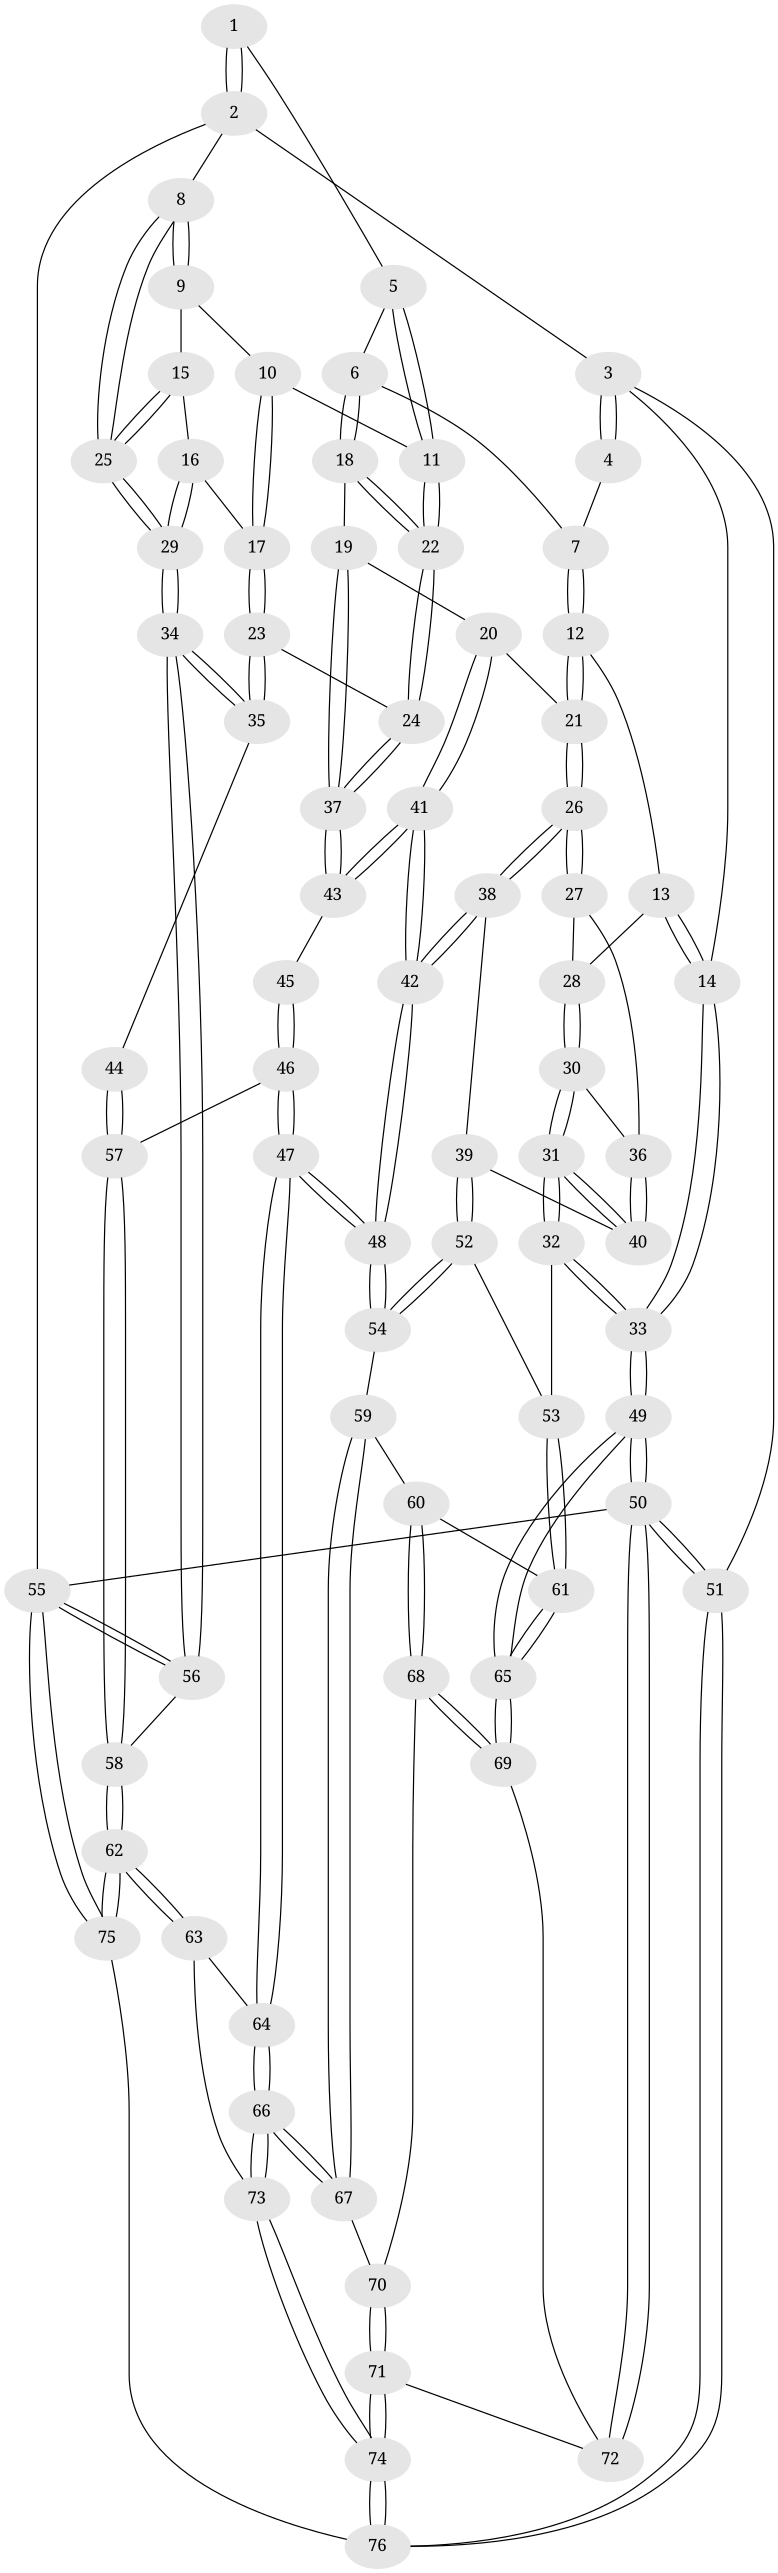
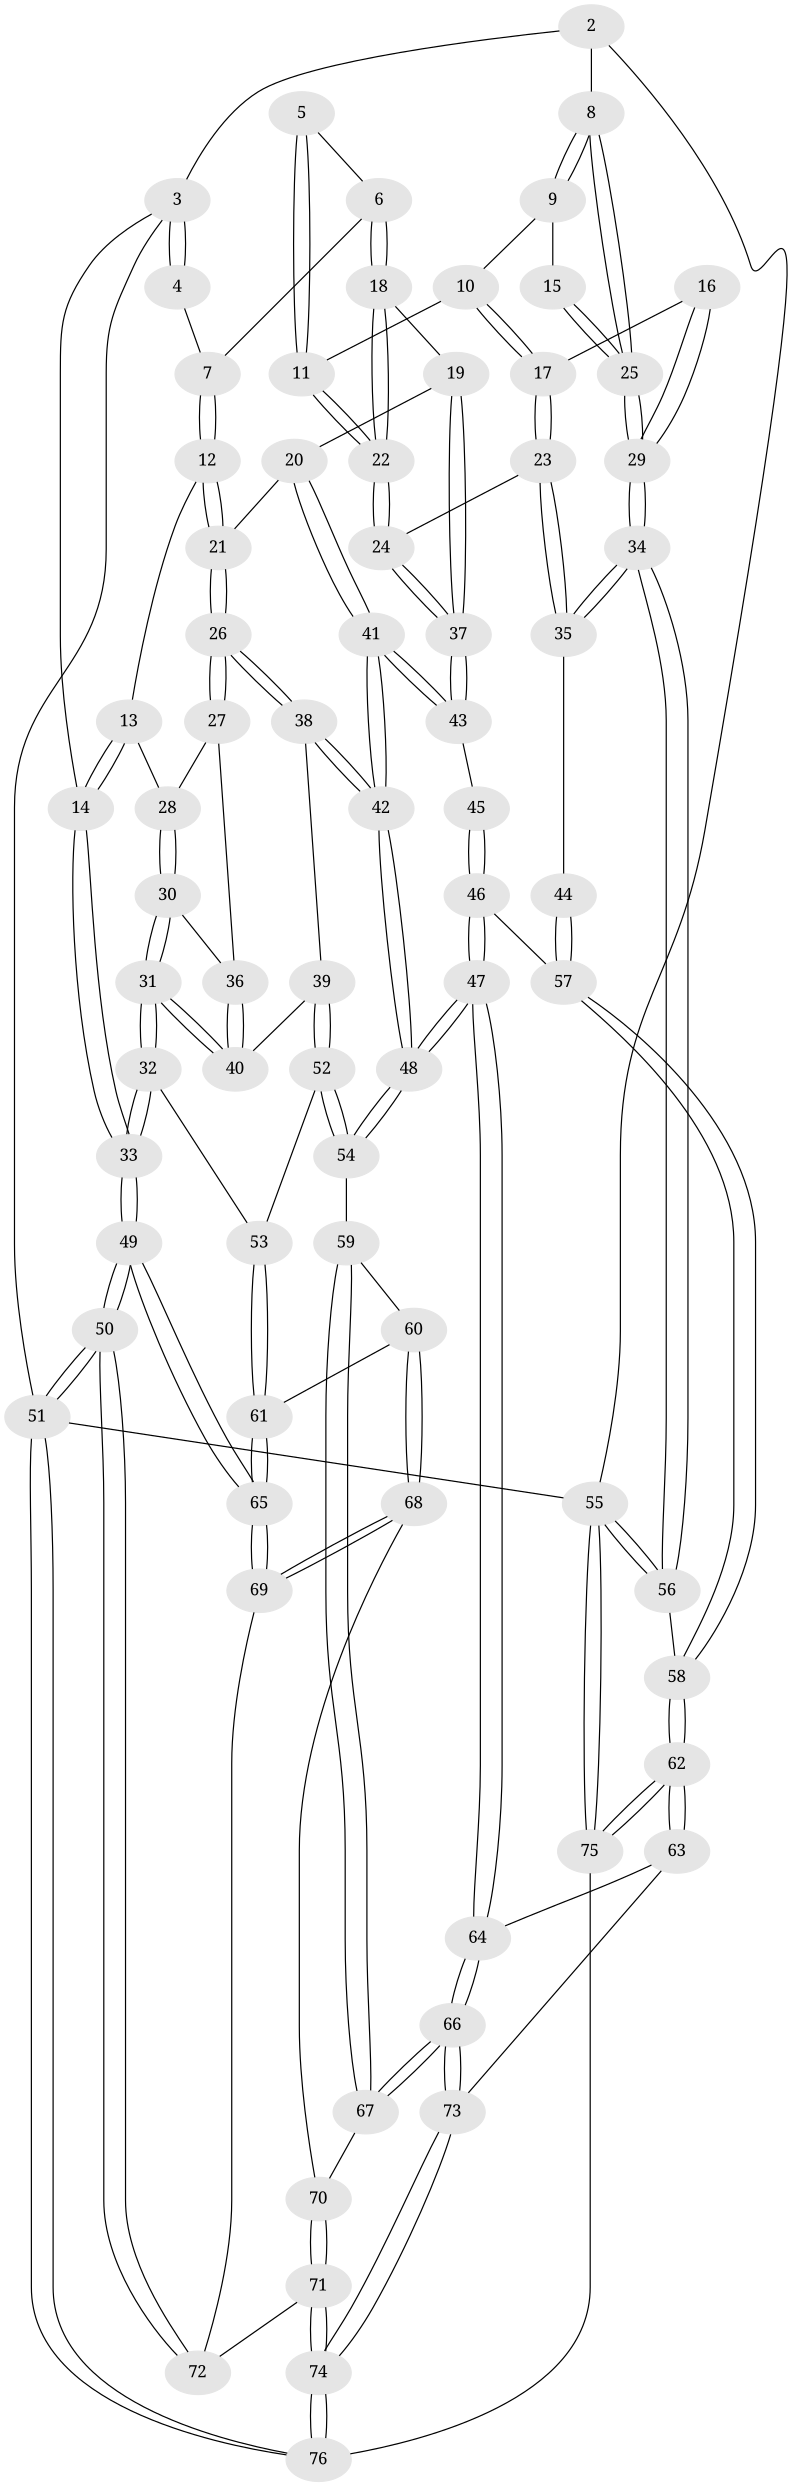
(234, 27) -> none
(186, 418) -> none
(338, 1547) -> (316, 1460)
